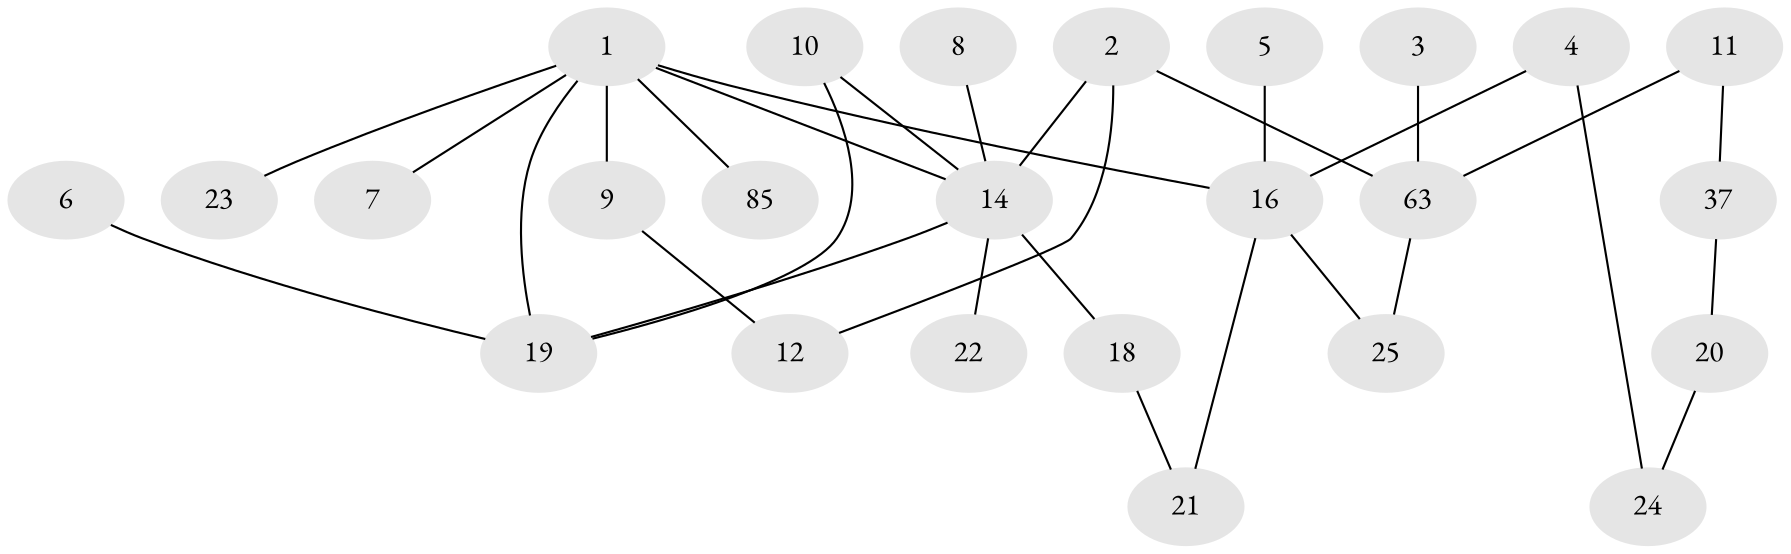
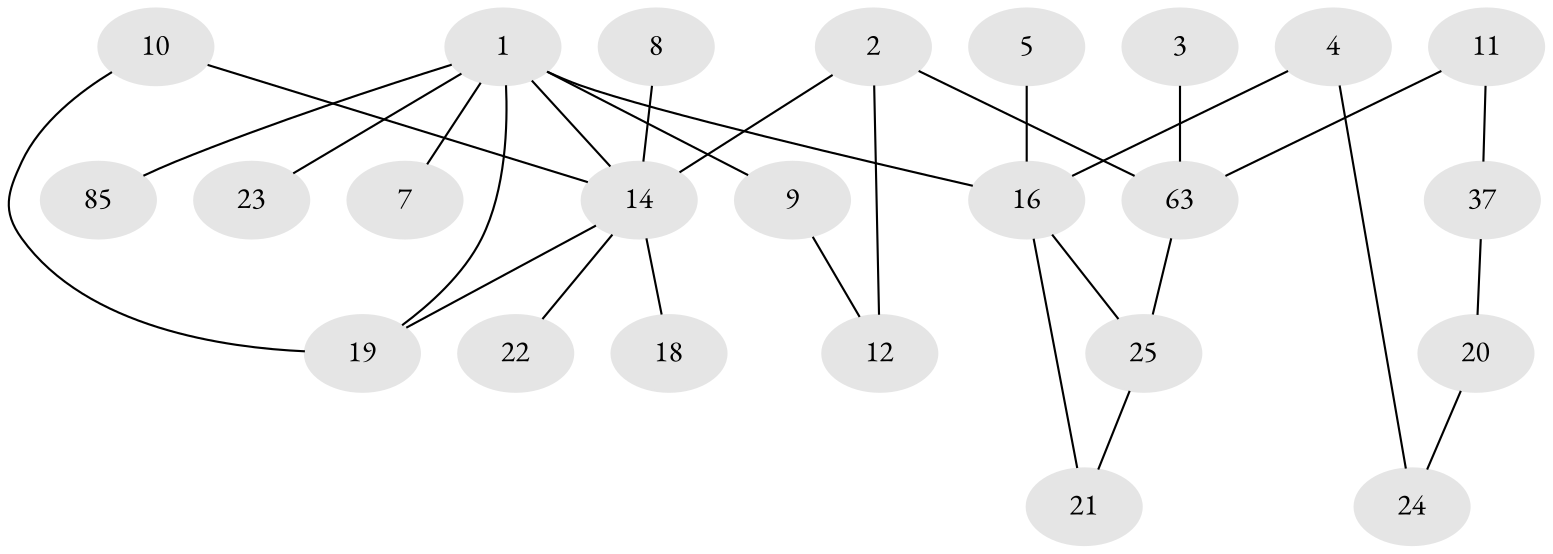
(66, 200) -> none
(1154, 430) -> (1114, 430)
